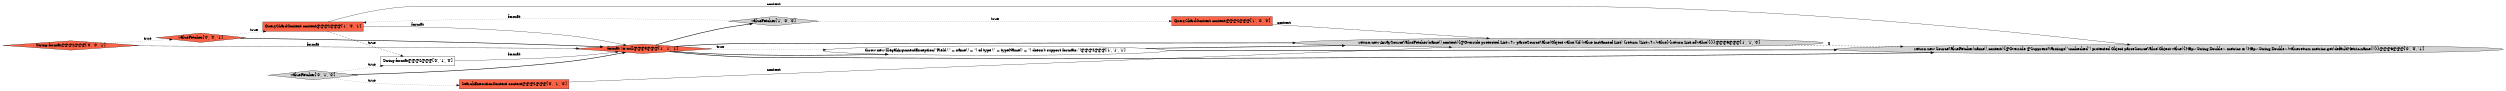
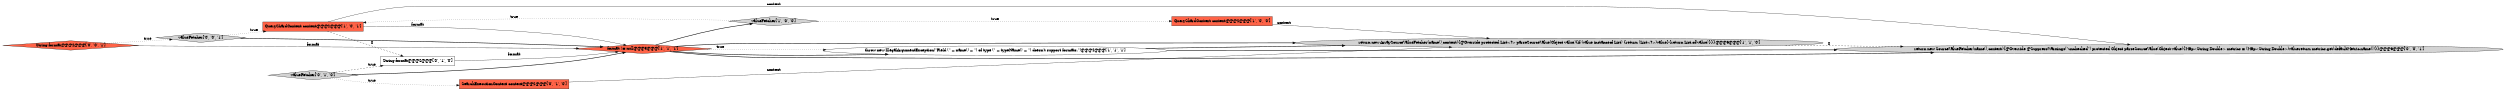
(514, 17) -> (514, 17)
(201, 38) -> (201, 38)
(372, 43) -> (372, 43)
(357, 69) -> (357, 69)
